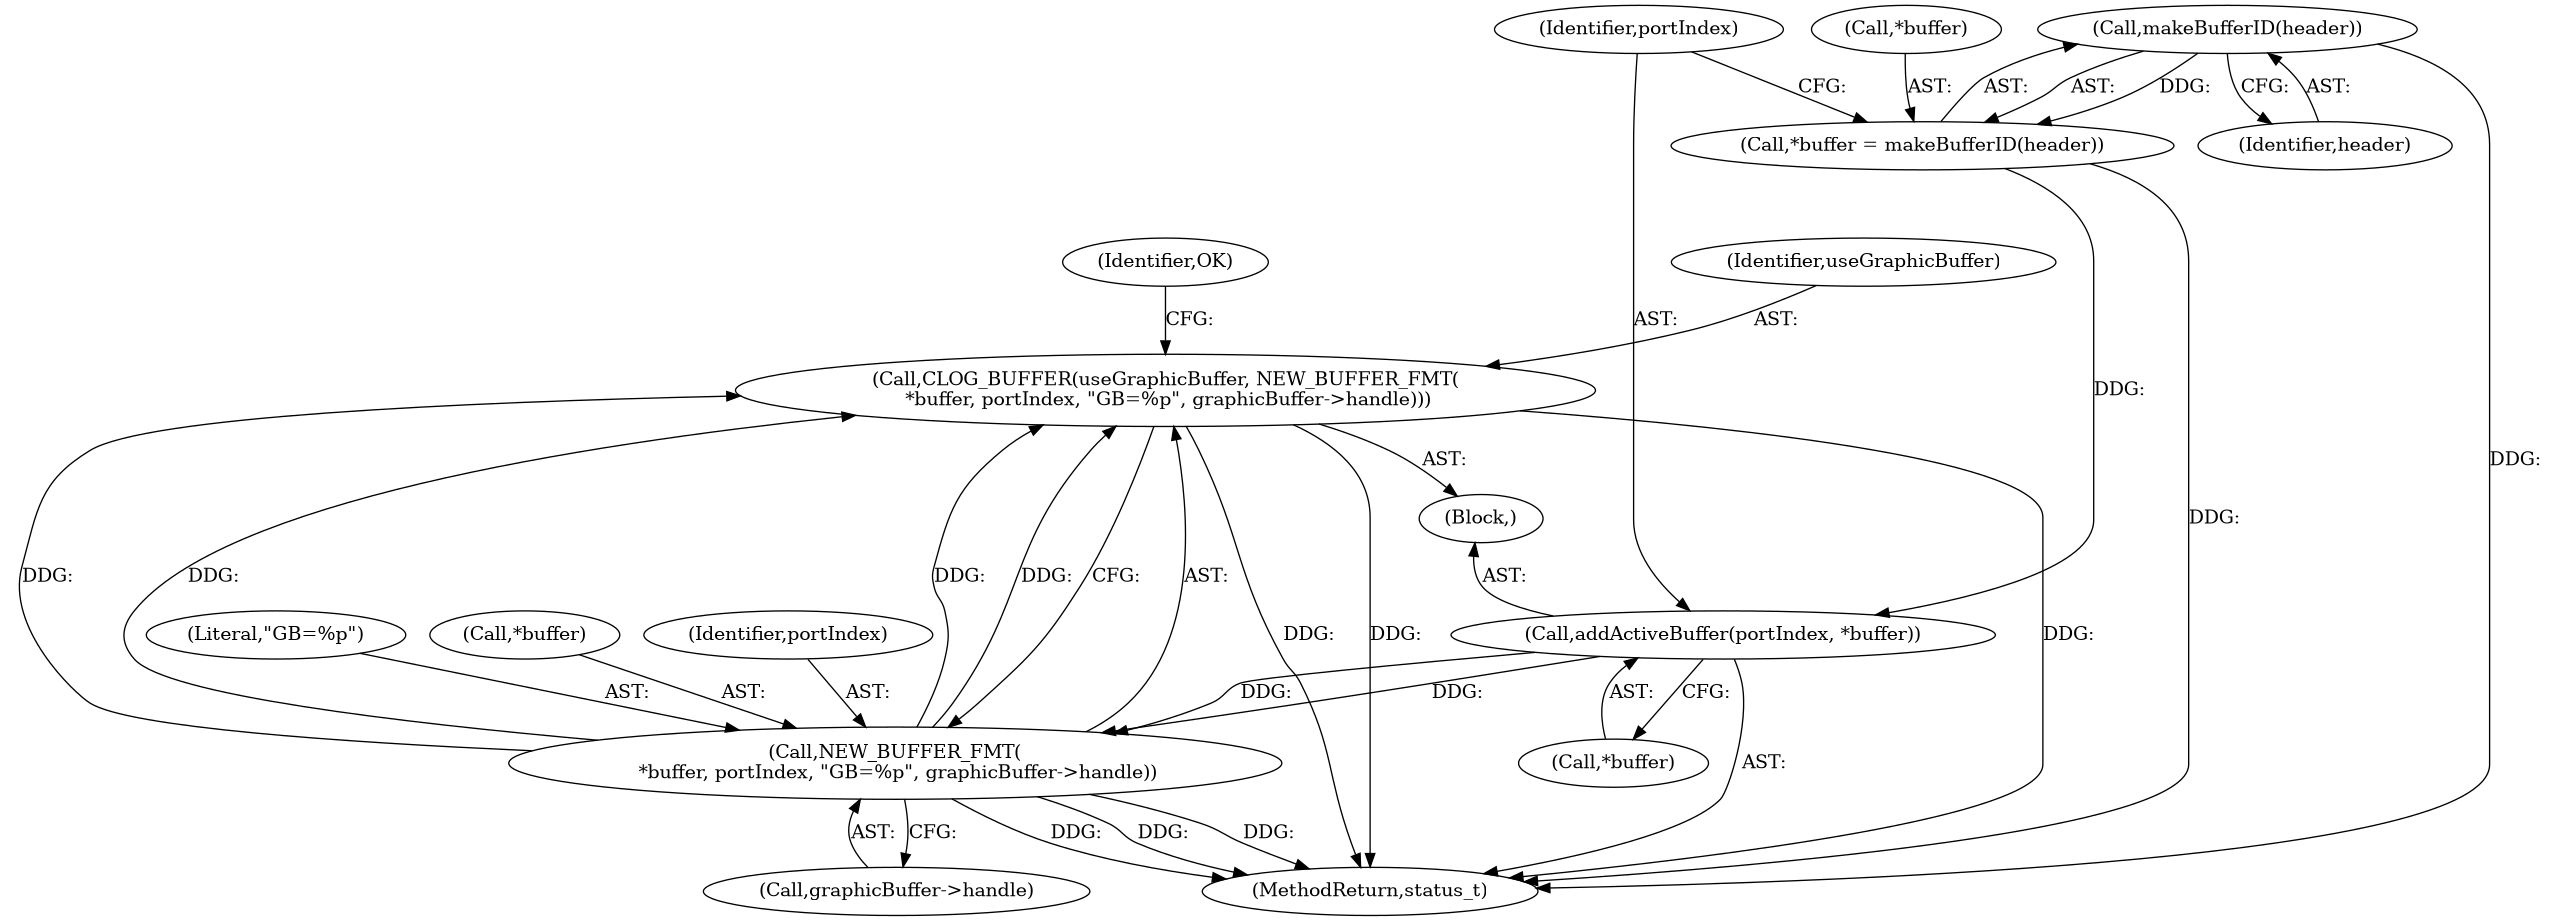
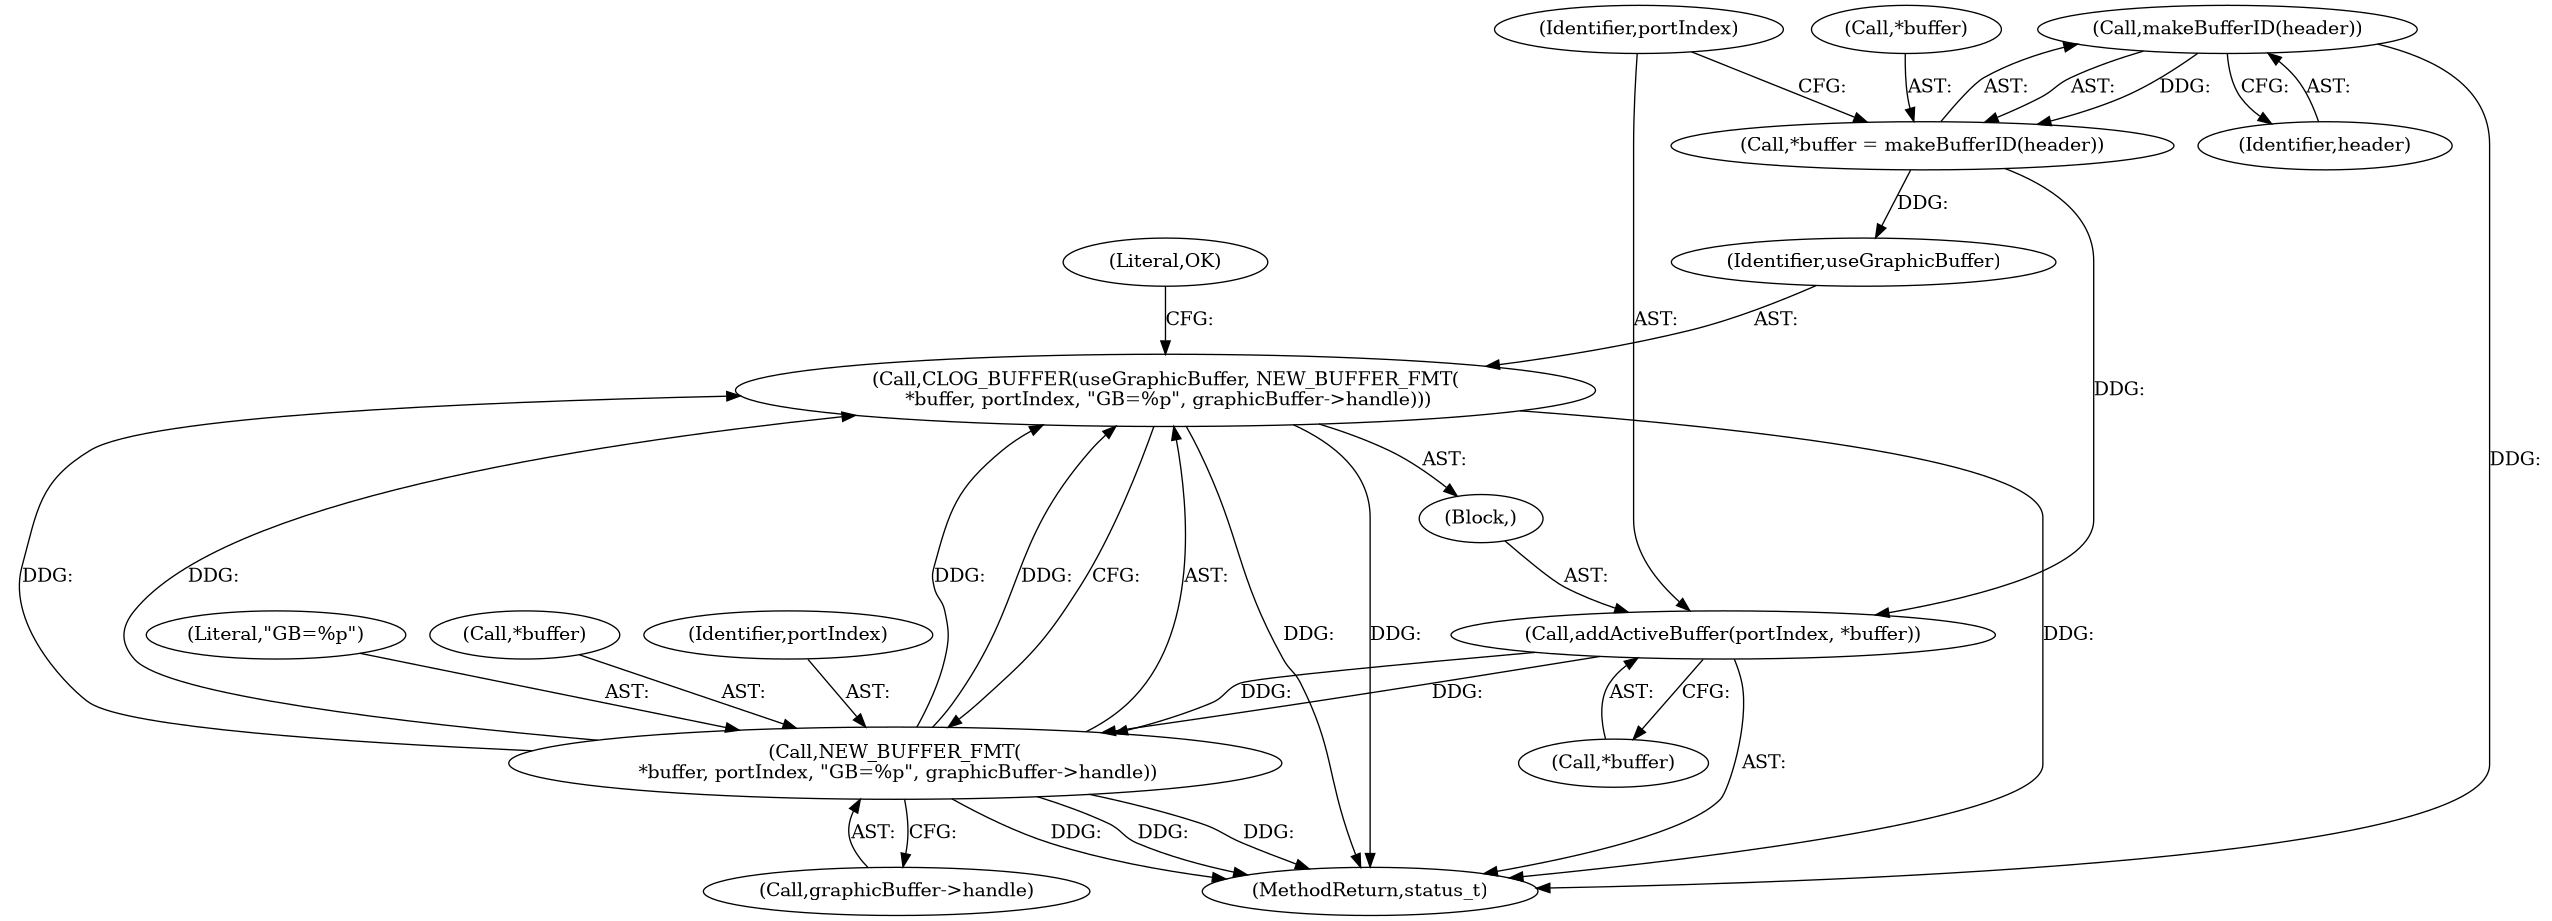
(1165, 262) -> (1165, 262)
(1501, 600) -> (1556, 582)
(2183, 772) -> (1896, 198)
